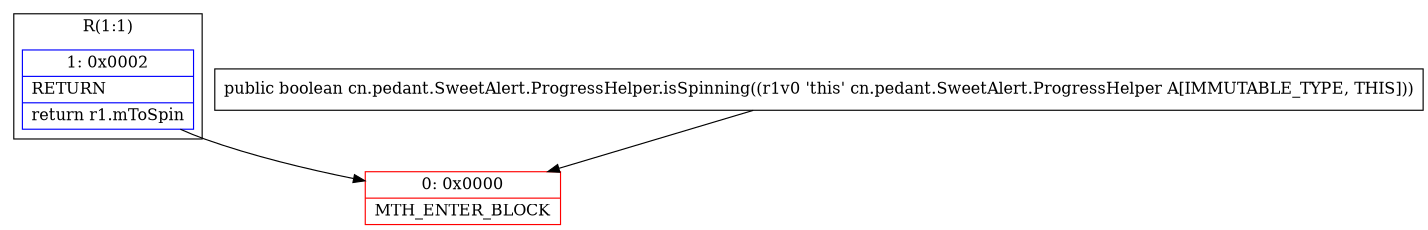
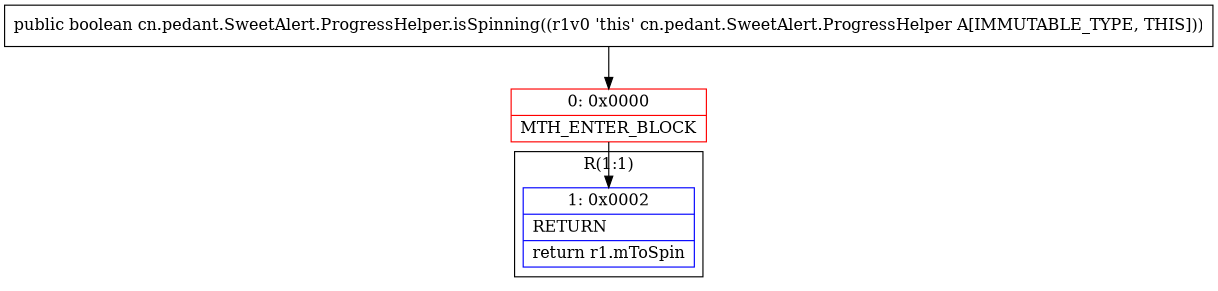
(266, 158) -> (609, 159)
